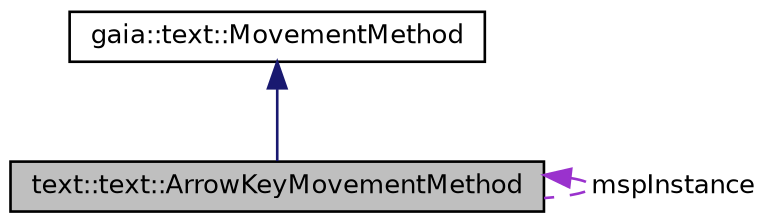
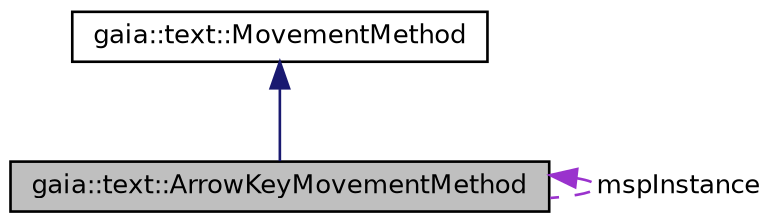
(277, 187) -> (280, 187)
